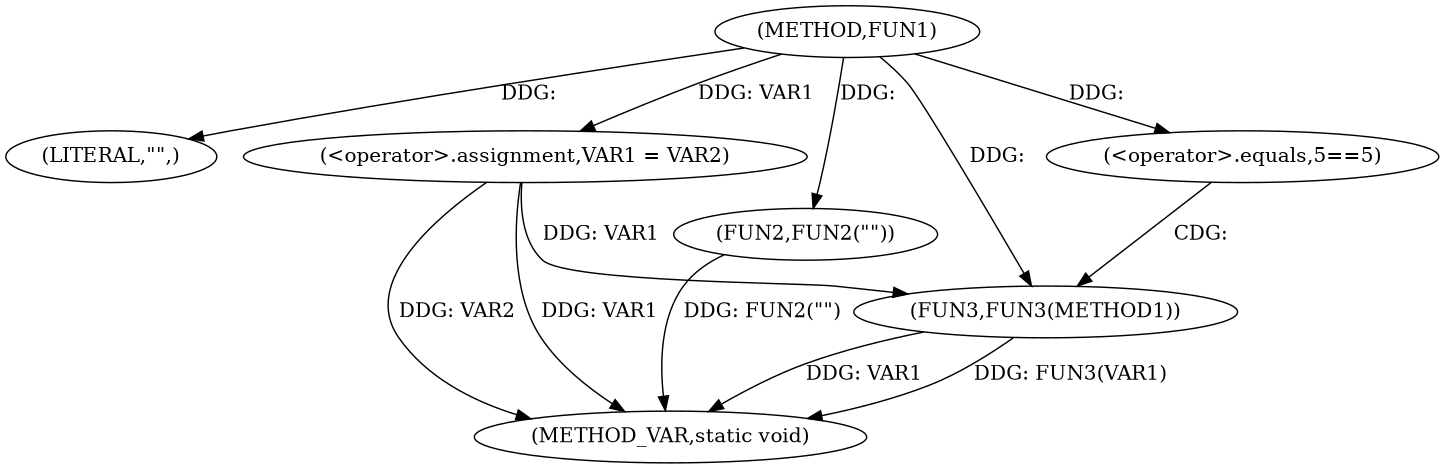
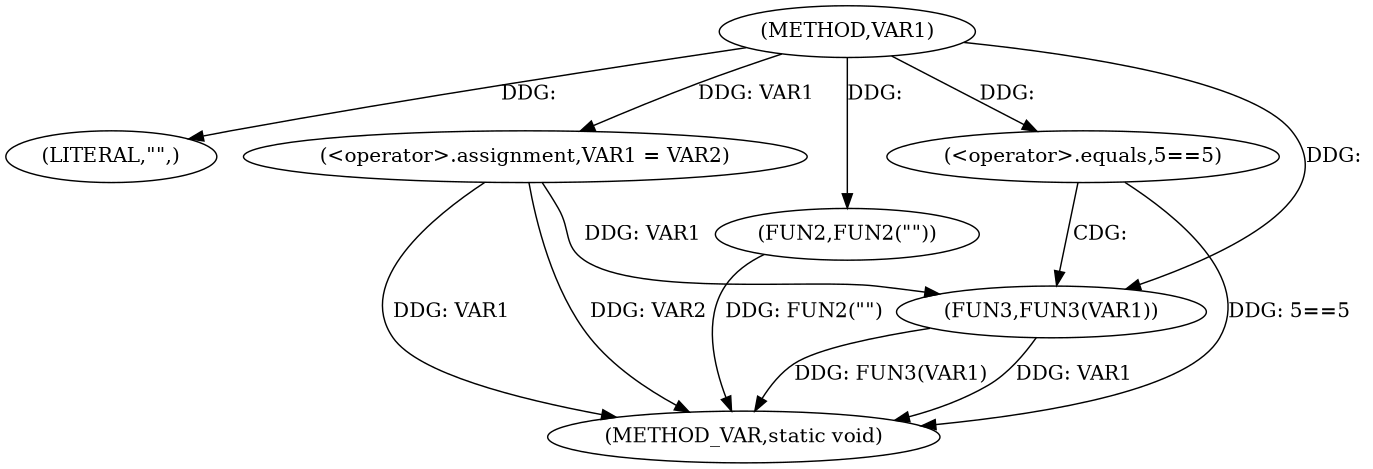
(847, 32) -> (847, 32)
(1046, 312) -> (1051, 312)
none -> (1180, 371)
